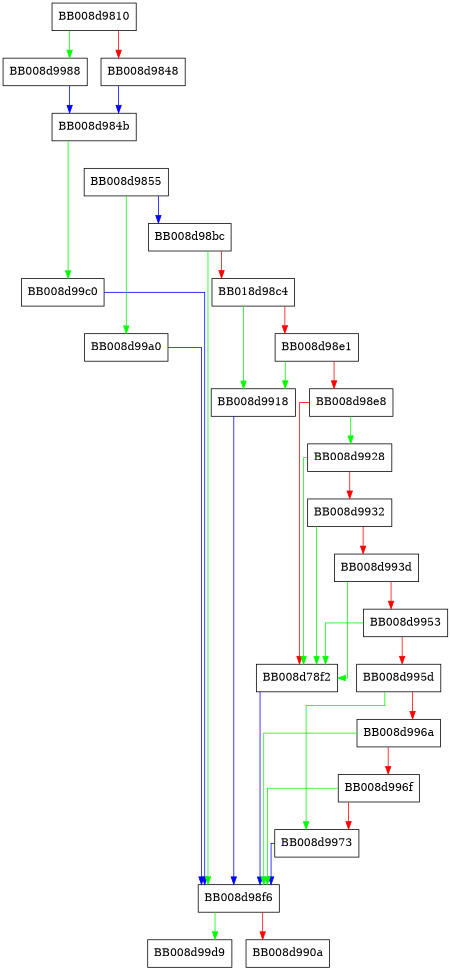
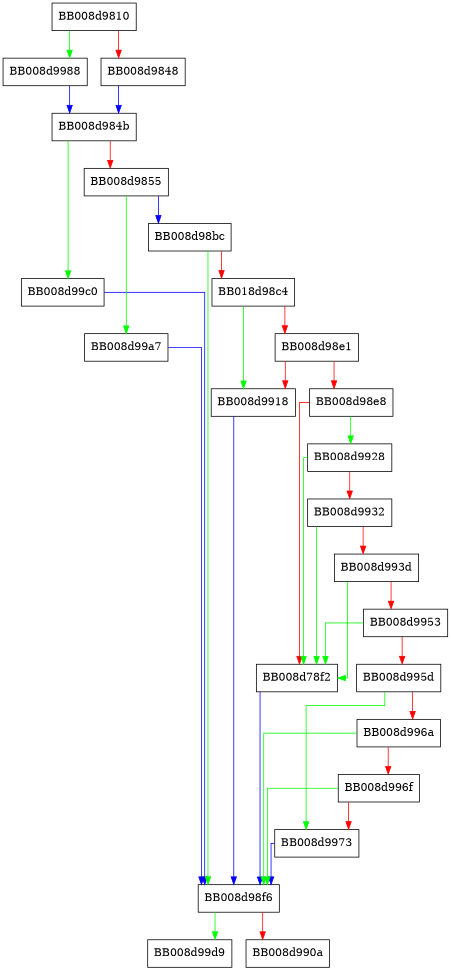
none -> (110, 151)
(126, 347) -> (126, 347)
(285, 371) -> (285, 371)
